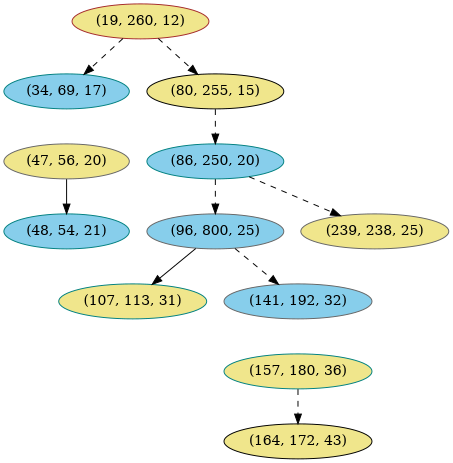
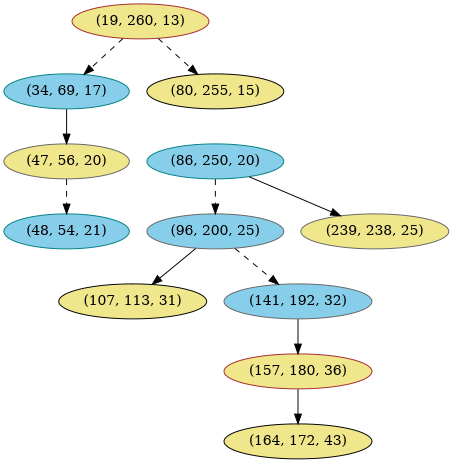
(140, 21) -> (140, 21)
none -> (67, 122)
(215, 122) -> none
(67, 192) -> (67, 192)
(290, 194) -> (290, 194)
(215, 231) -> (215, 231)
(133, 301) -> (133, 301)
none -> (298, 332)
(298, 371) -> (298, 371)
(298, 402) -> (298, 402)
